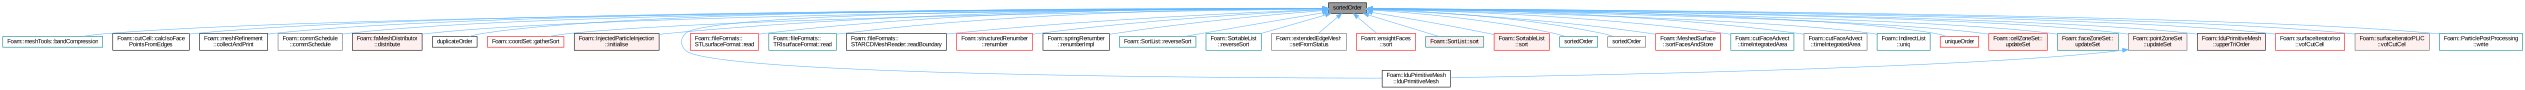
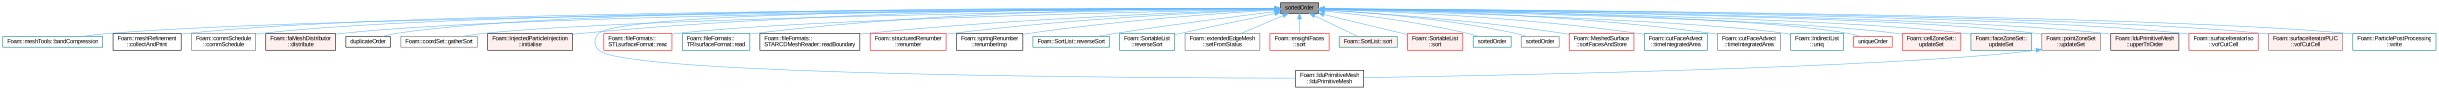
(151, 42) -> none
(526, 42) -> (439, 42)
